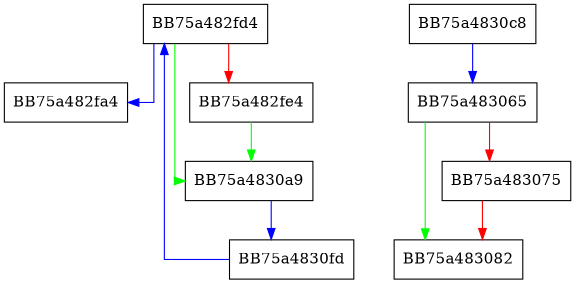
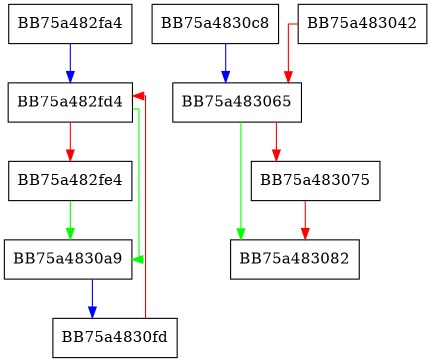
none -> (363, 24)
(154, 81) -> (70, 58)
(164, 190) -> (146, 206)
